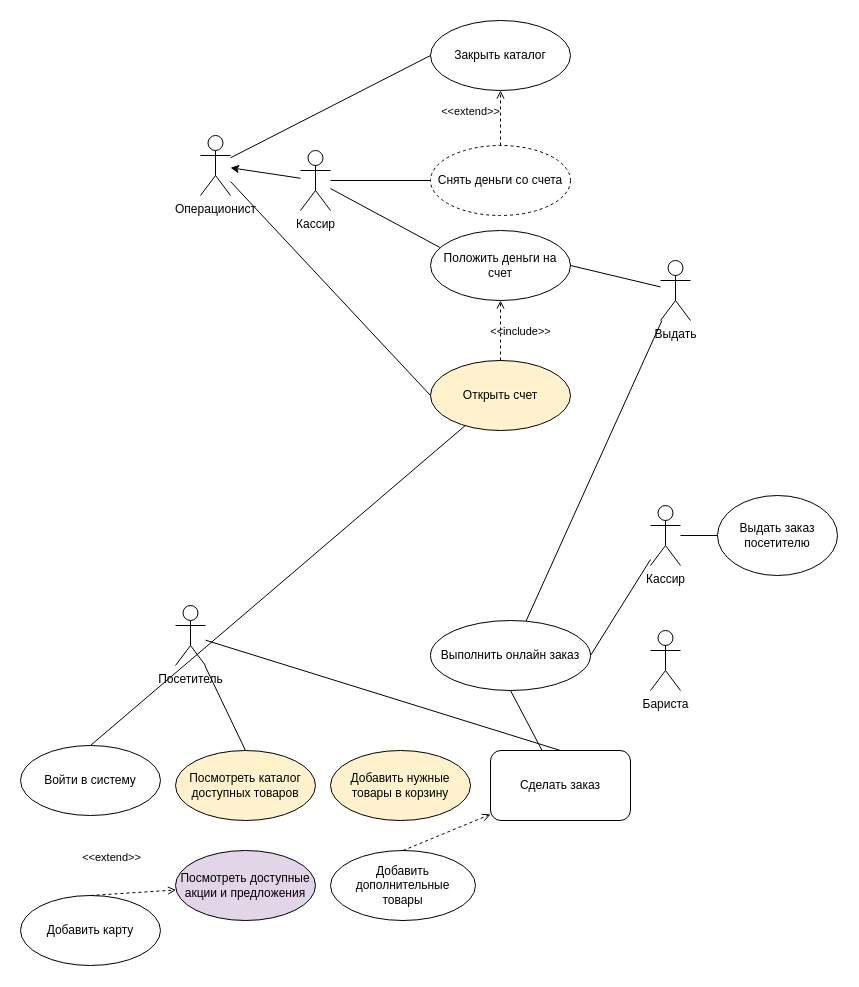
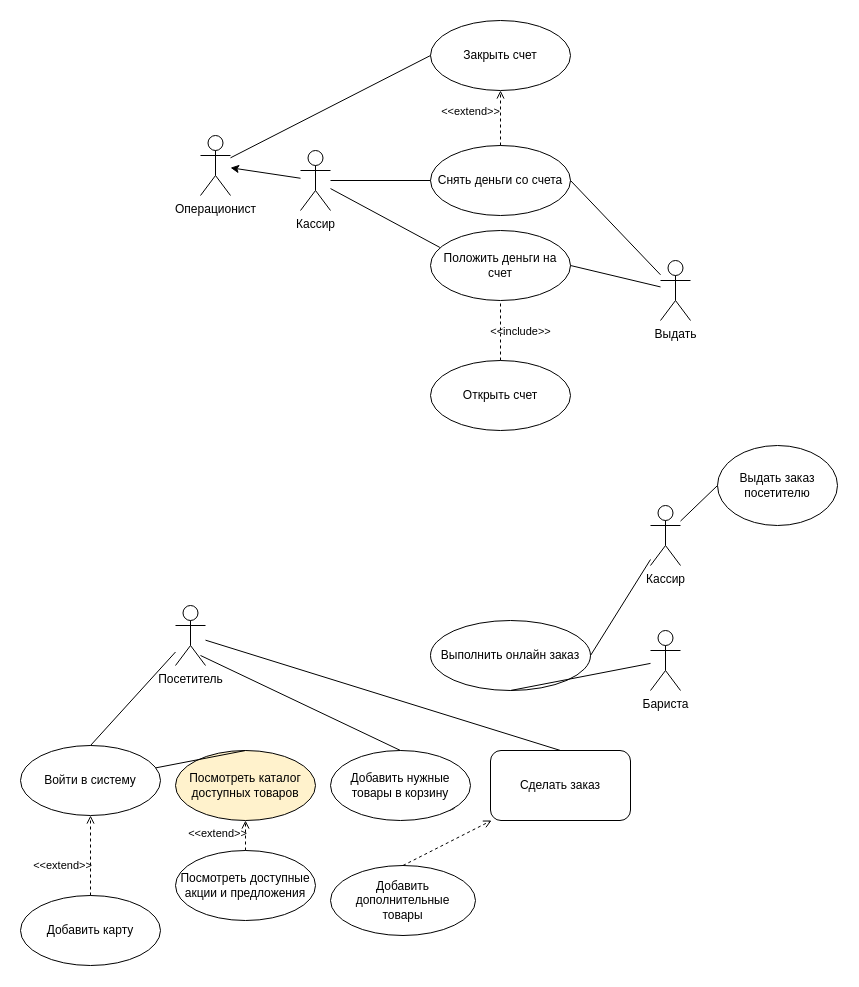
(501, 56) -> (501, 56)
(501, 181) -> (501, 181)
(331, 289) -> none
(501, 306) -> (501, 305)
(501, 396) -> (501, 396)
(594, 471) -> (616, 228)
(778, 536) -> (778, 486)
(279, 585) -> (134, 698)
none -> (301, 703)
(225, 708) -> (201, 759)
(526, 720) -> (581, 677)
(401, 786) -> (401, 786)
none -> (246, 837)
(246, 886) -> (246, 886)
(403, 886) -> (403, 901)
(132, 893) -> (91, 857)
